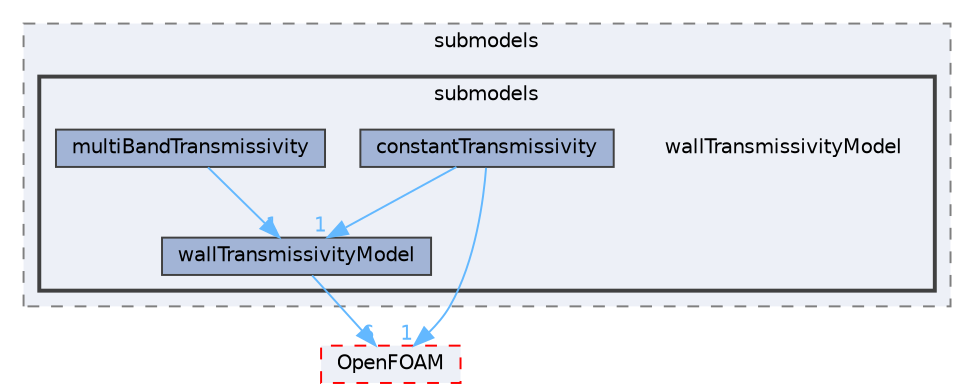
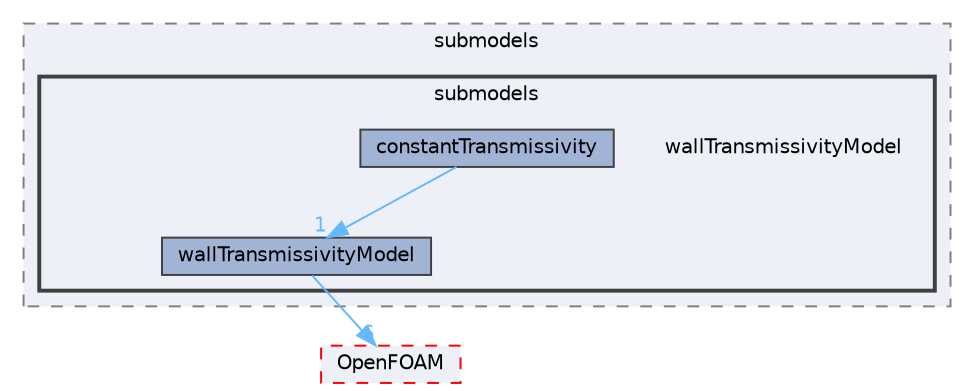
(190, 148) -> none
(471, 255) -> none
